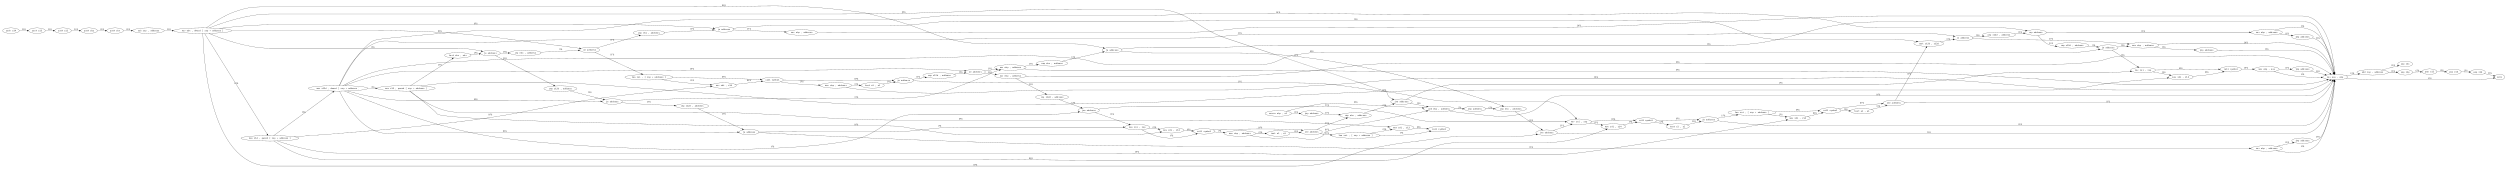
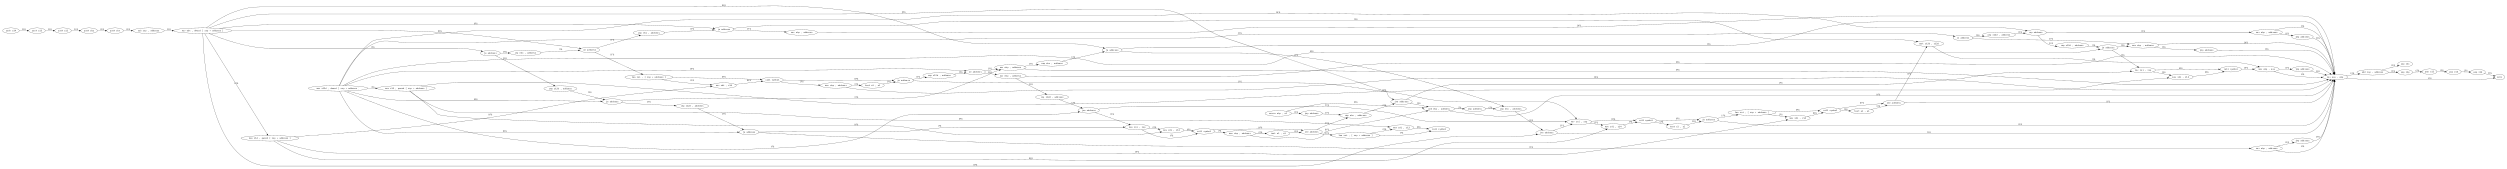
(1947, 41) -> (2086, 60)
(458, 55) -> none
(303, 114) -> none
